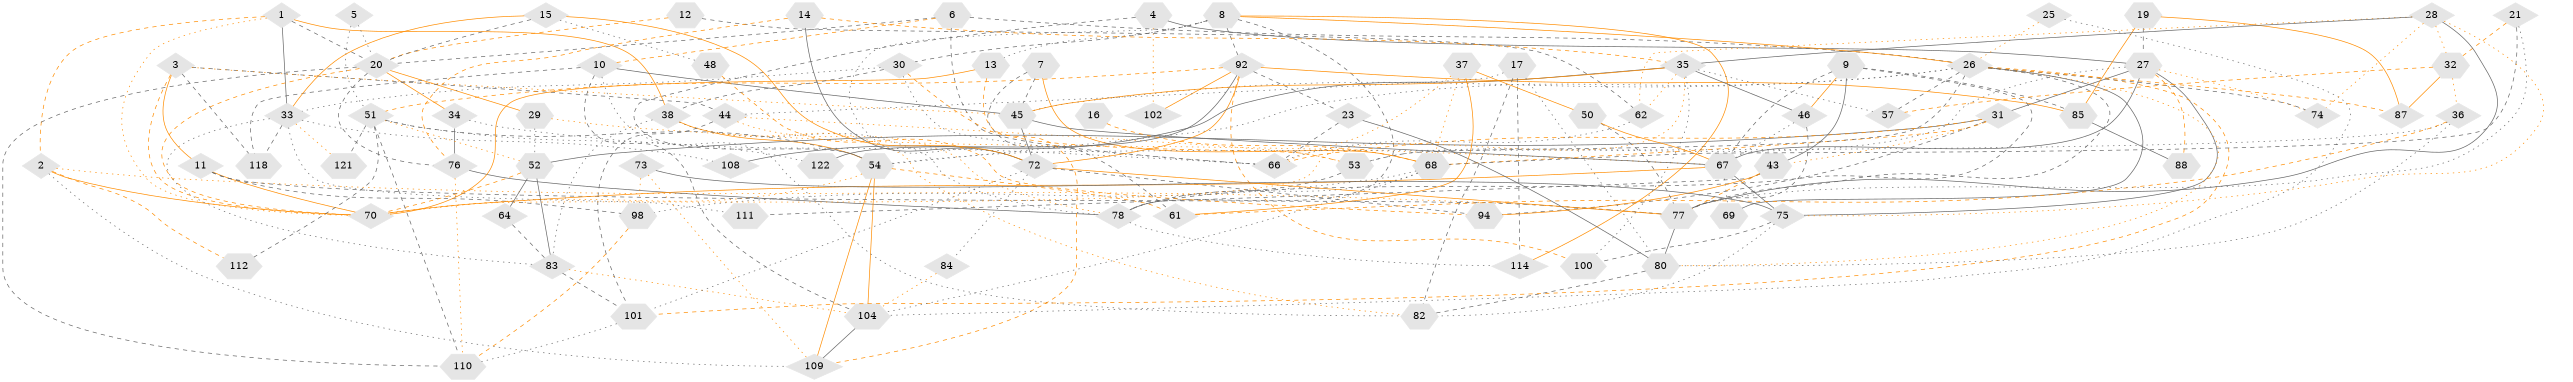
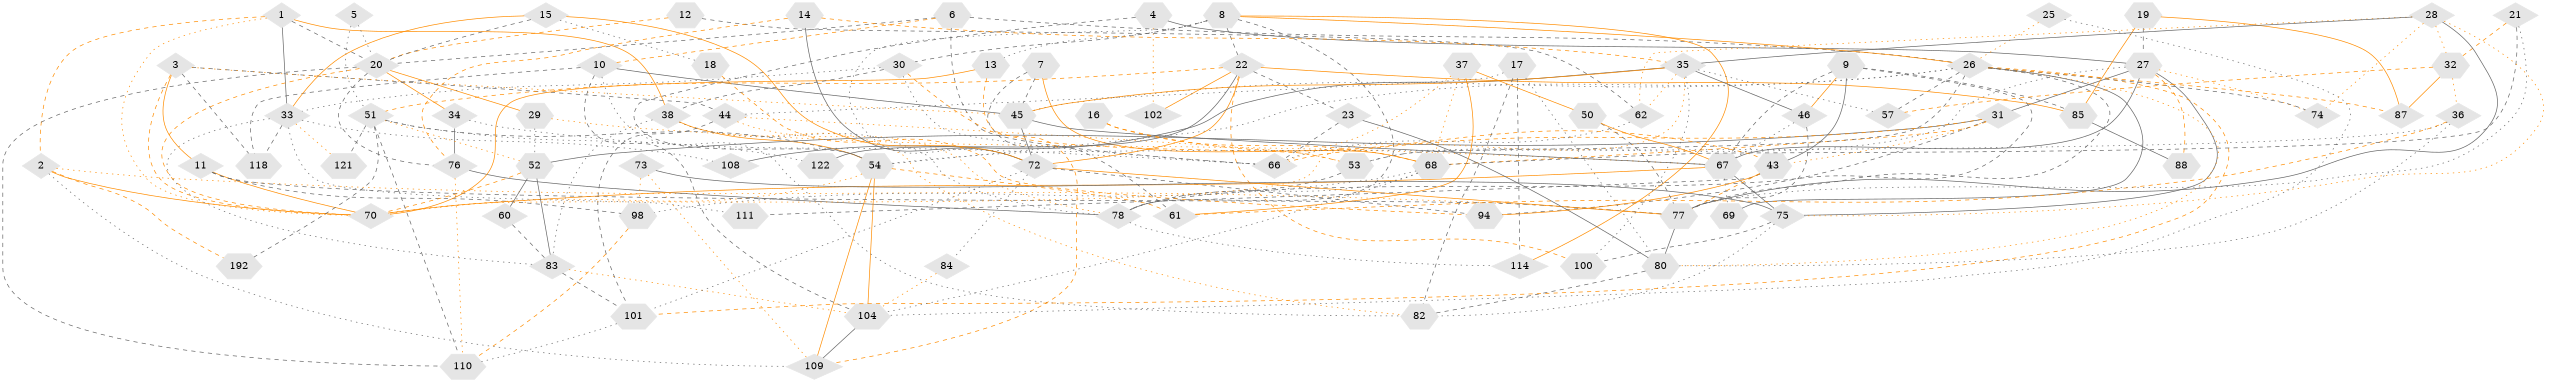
(710, 66) -> (710, 66)
(1242, 66) -> (1242, 66)
none -> (1499, 134)
(505, 216) -> (505, 216)
(239, 266) -> (239, 266)
